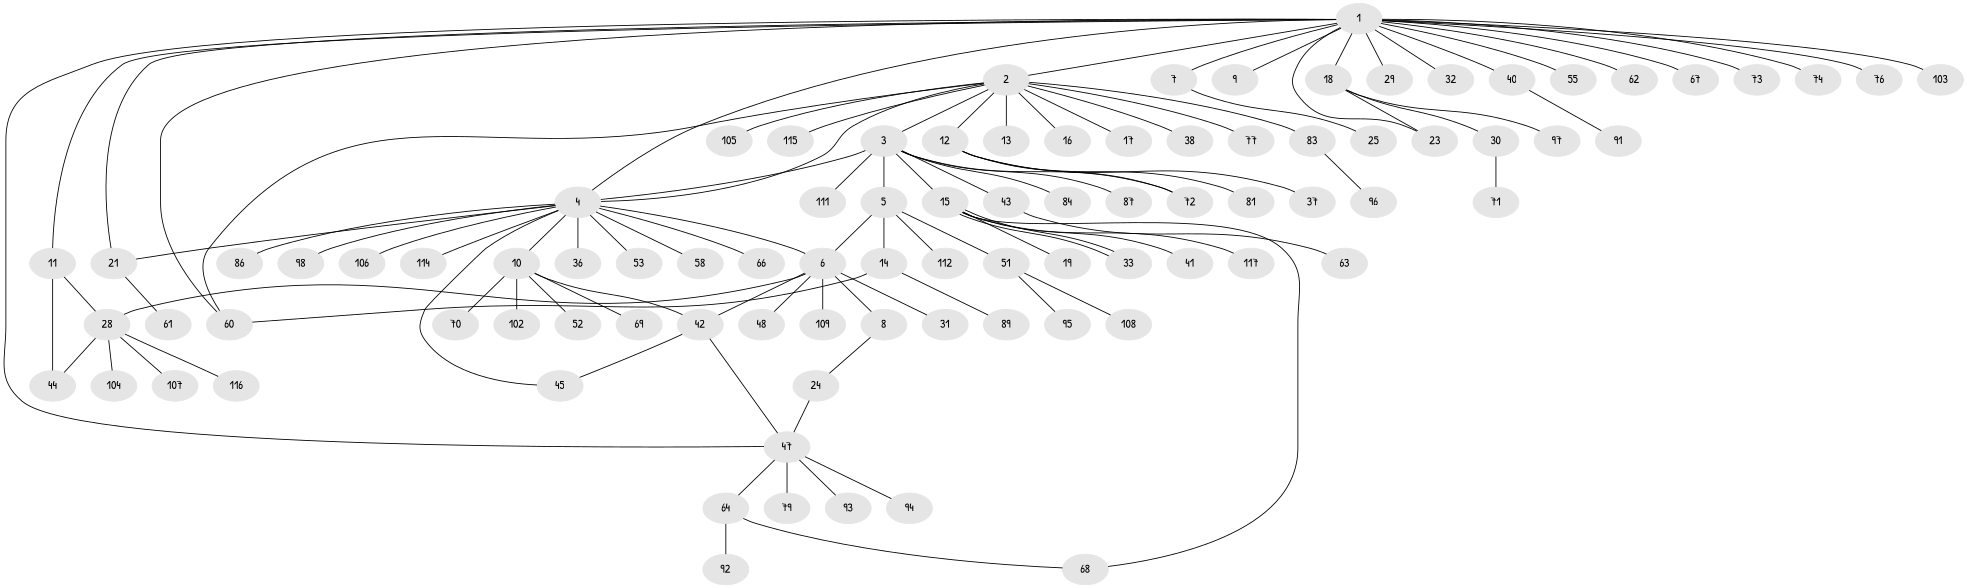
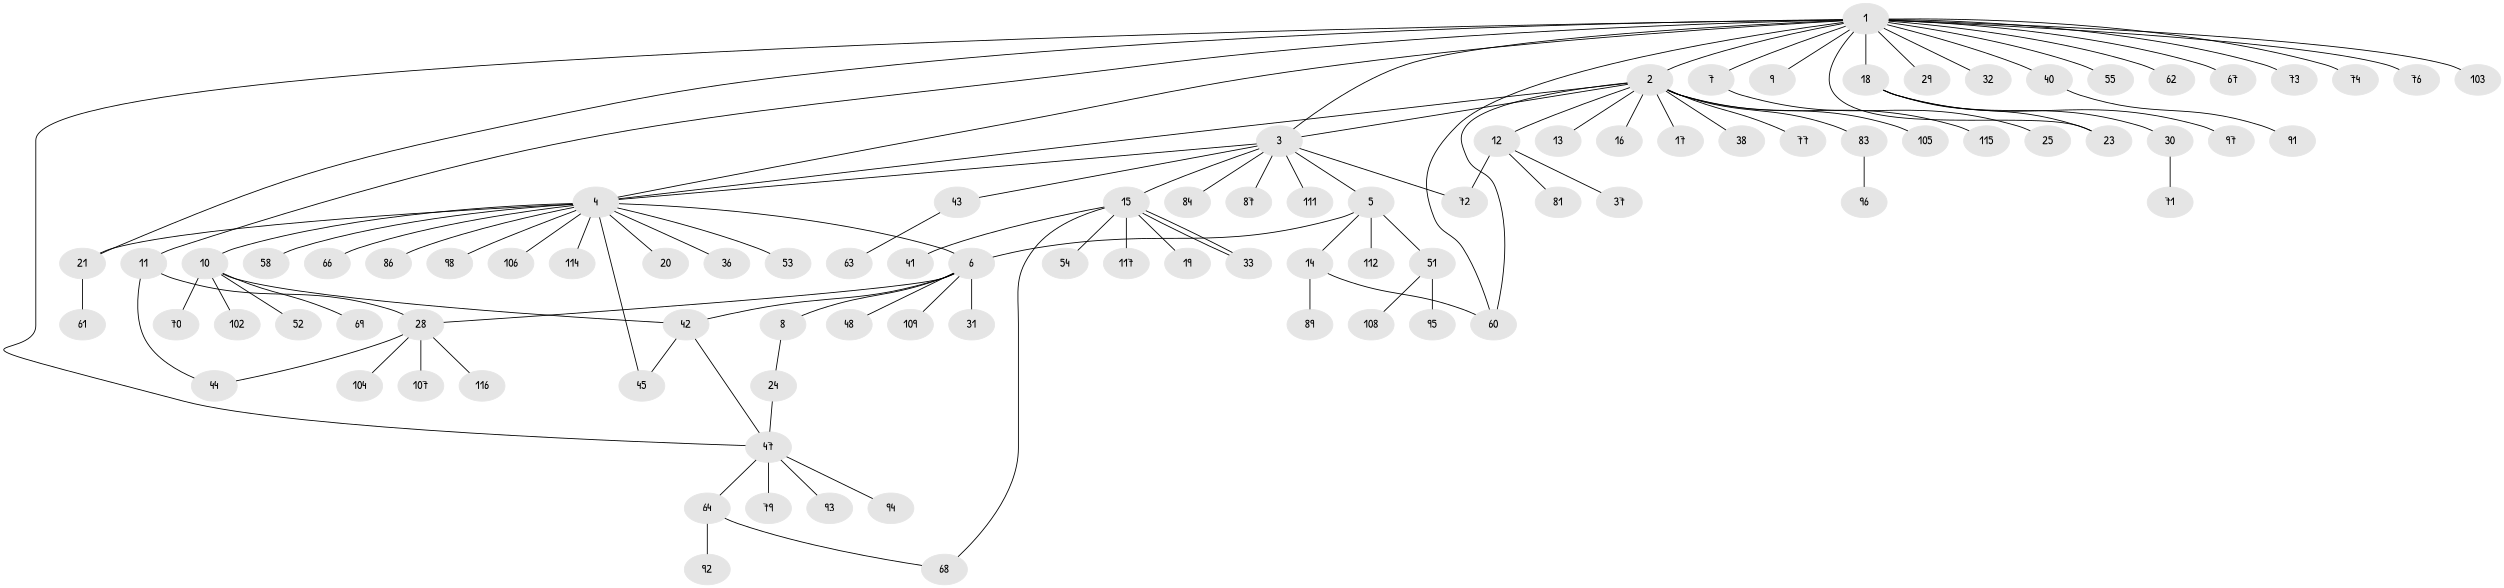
none -> (1418, 62)
none -> (666, 264)
none -> (1065, 264)
